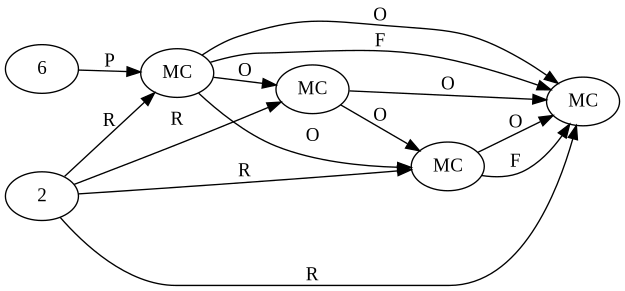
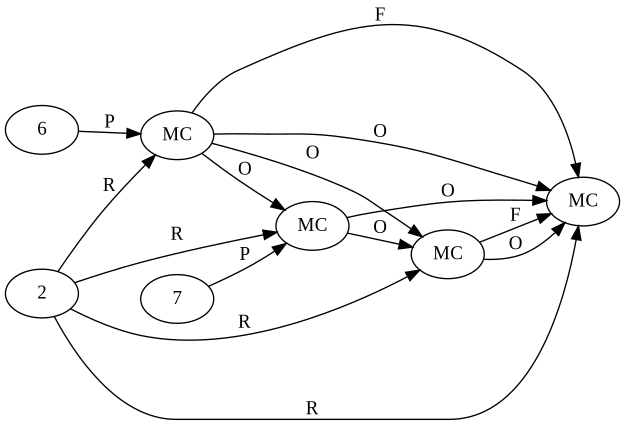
none -> (177, 299)
